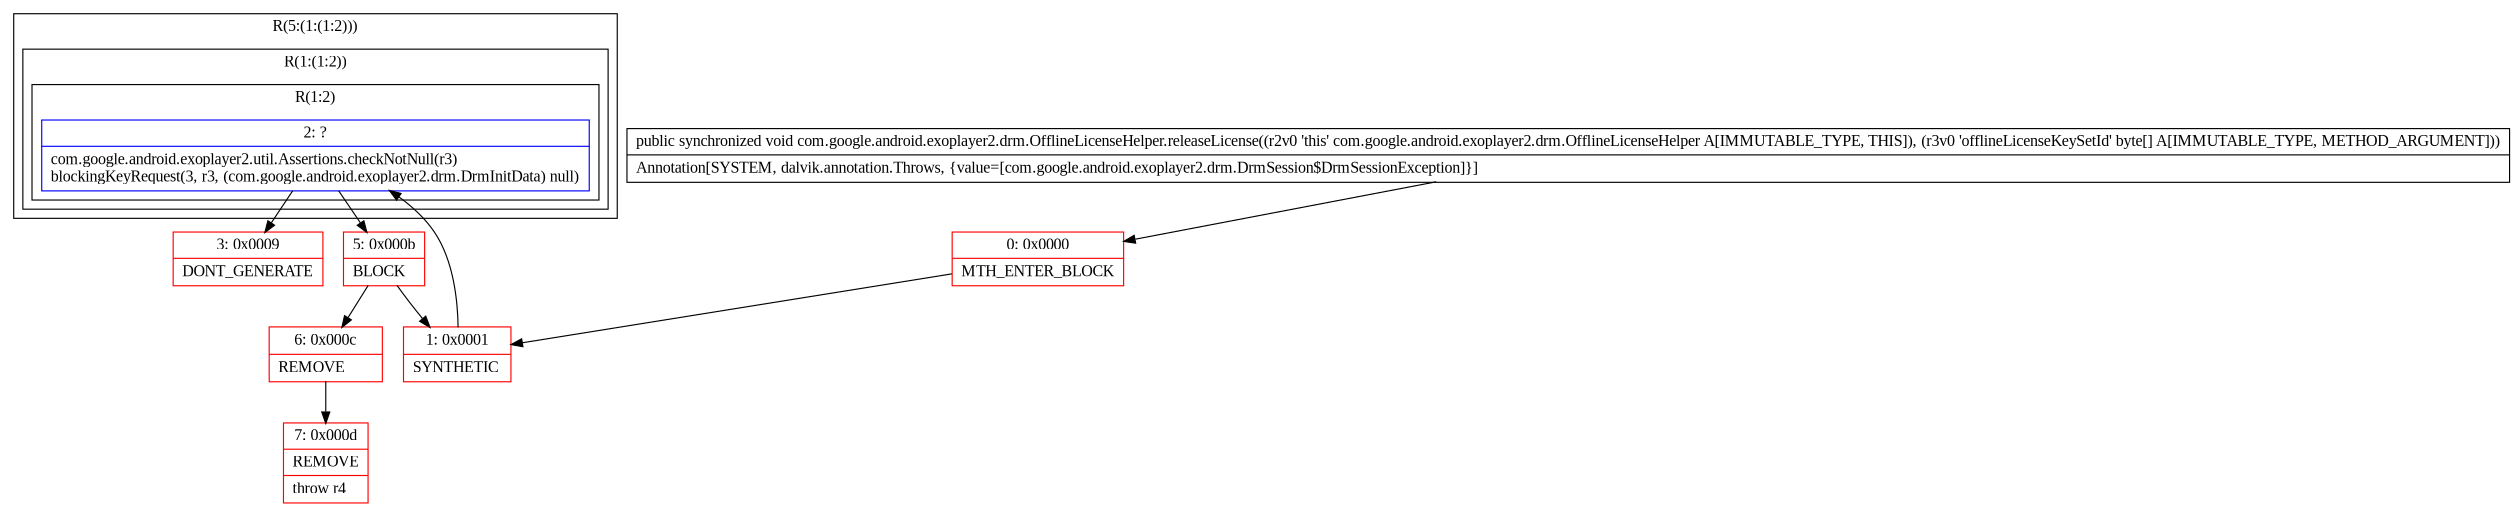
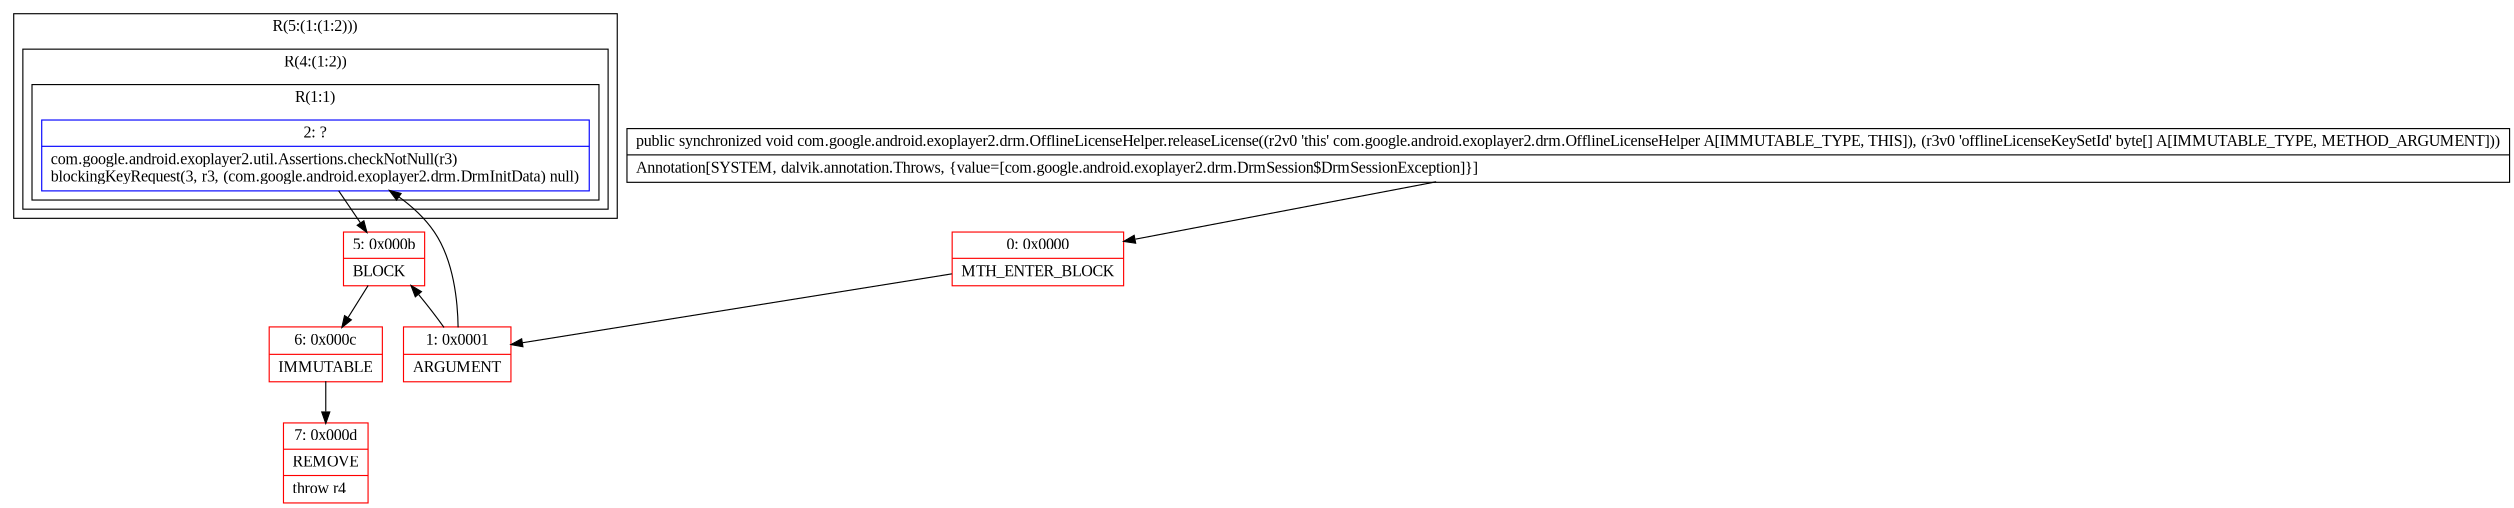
(315, 62) -> (315, 62)
(315, 98) -> (315, 98)
(248, 259) -> none
(410, 302) -> (432, 311)
(311, 367) -> (326, 367)
(456, 367) -> (457, 367)
